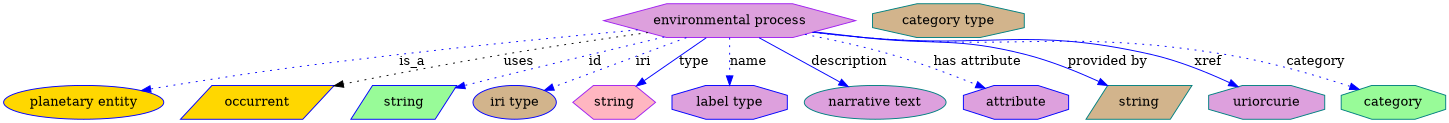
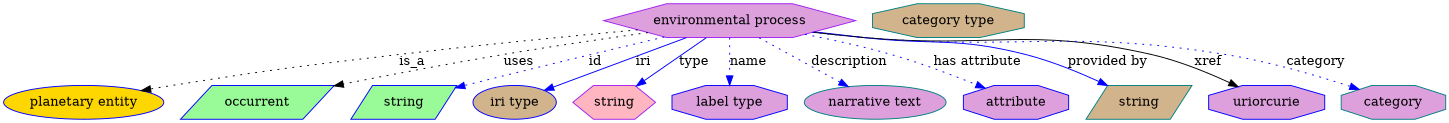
(1129, 50) -> (1129, 50)
(394, 55) -> (394, 55)
(799, 60) -> (799, 60)
(620, 62) -> (620, 62)
(257, 102) -> (257, 102)
(1267, 102) -> (1267, 102)
(1393, 102) -> (1393, 102)
